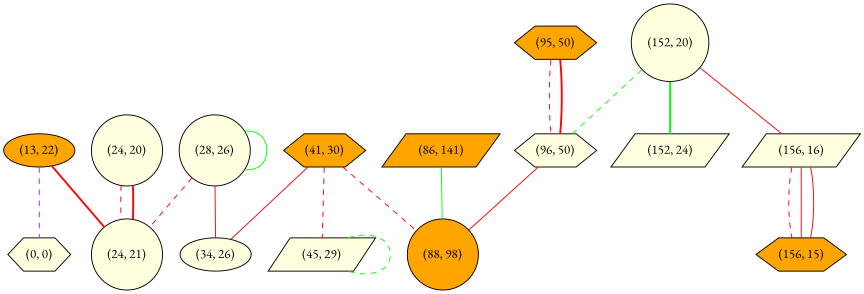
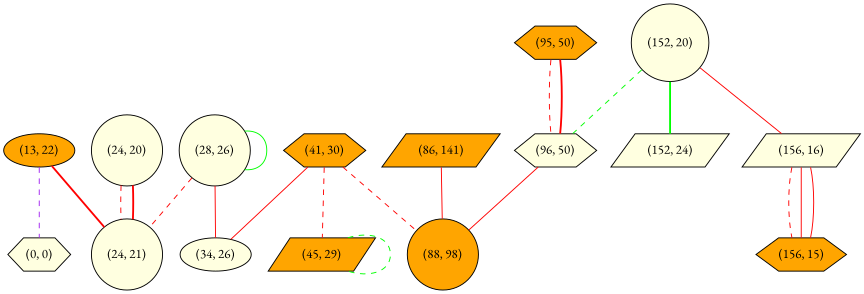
(442, 193) -> (442, 193)
(322, 254) -> (322, 254)
